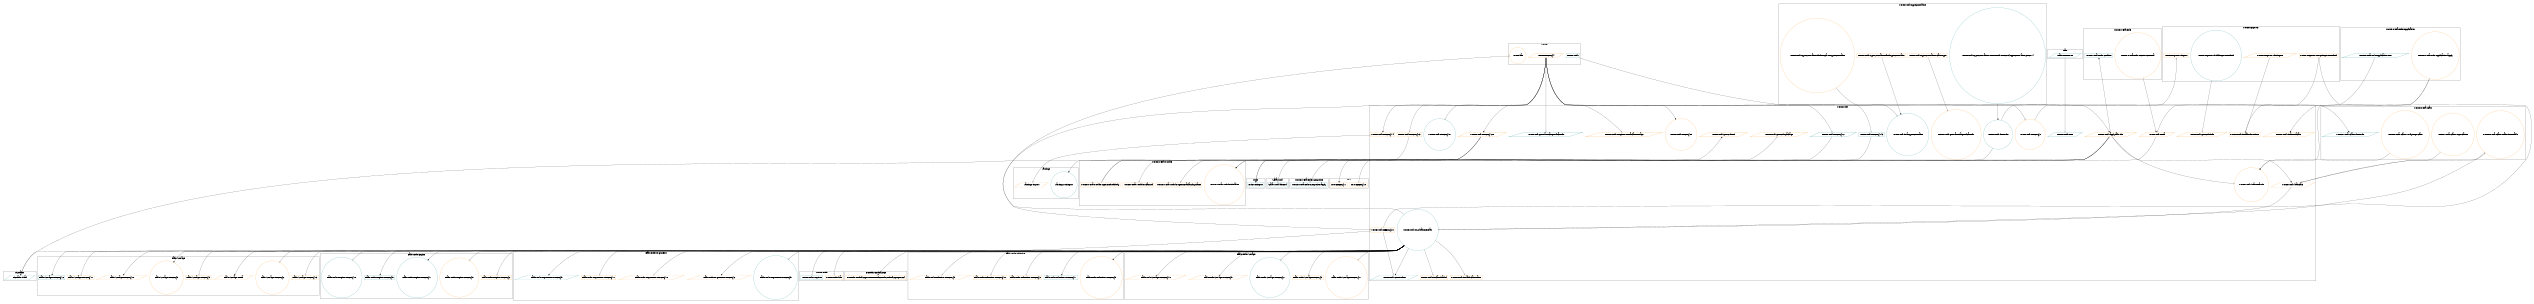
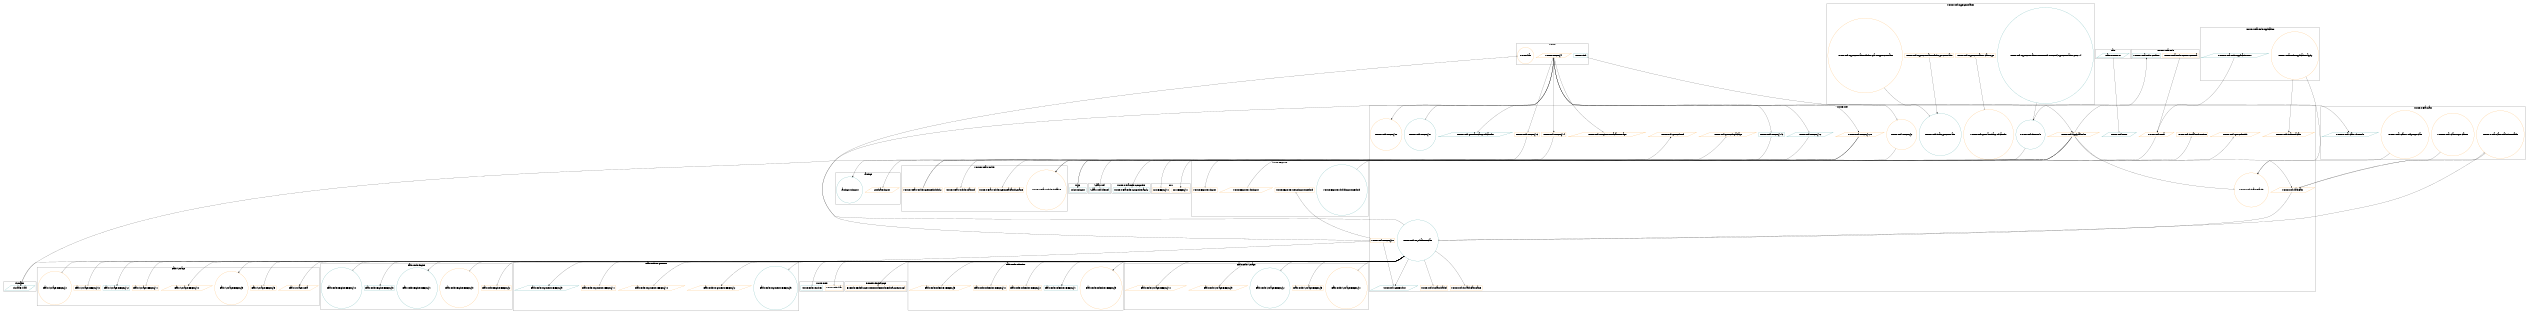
(2138, 56) -> (2180, 56)
(2299, 104) -> none
(1032, 185) -> (882, 190)
